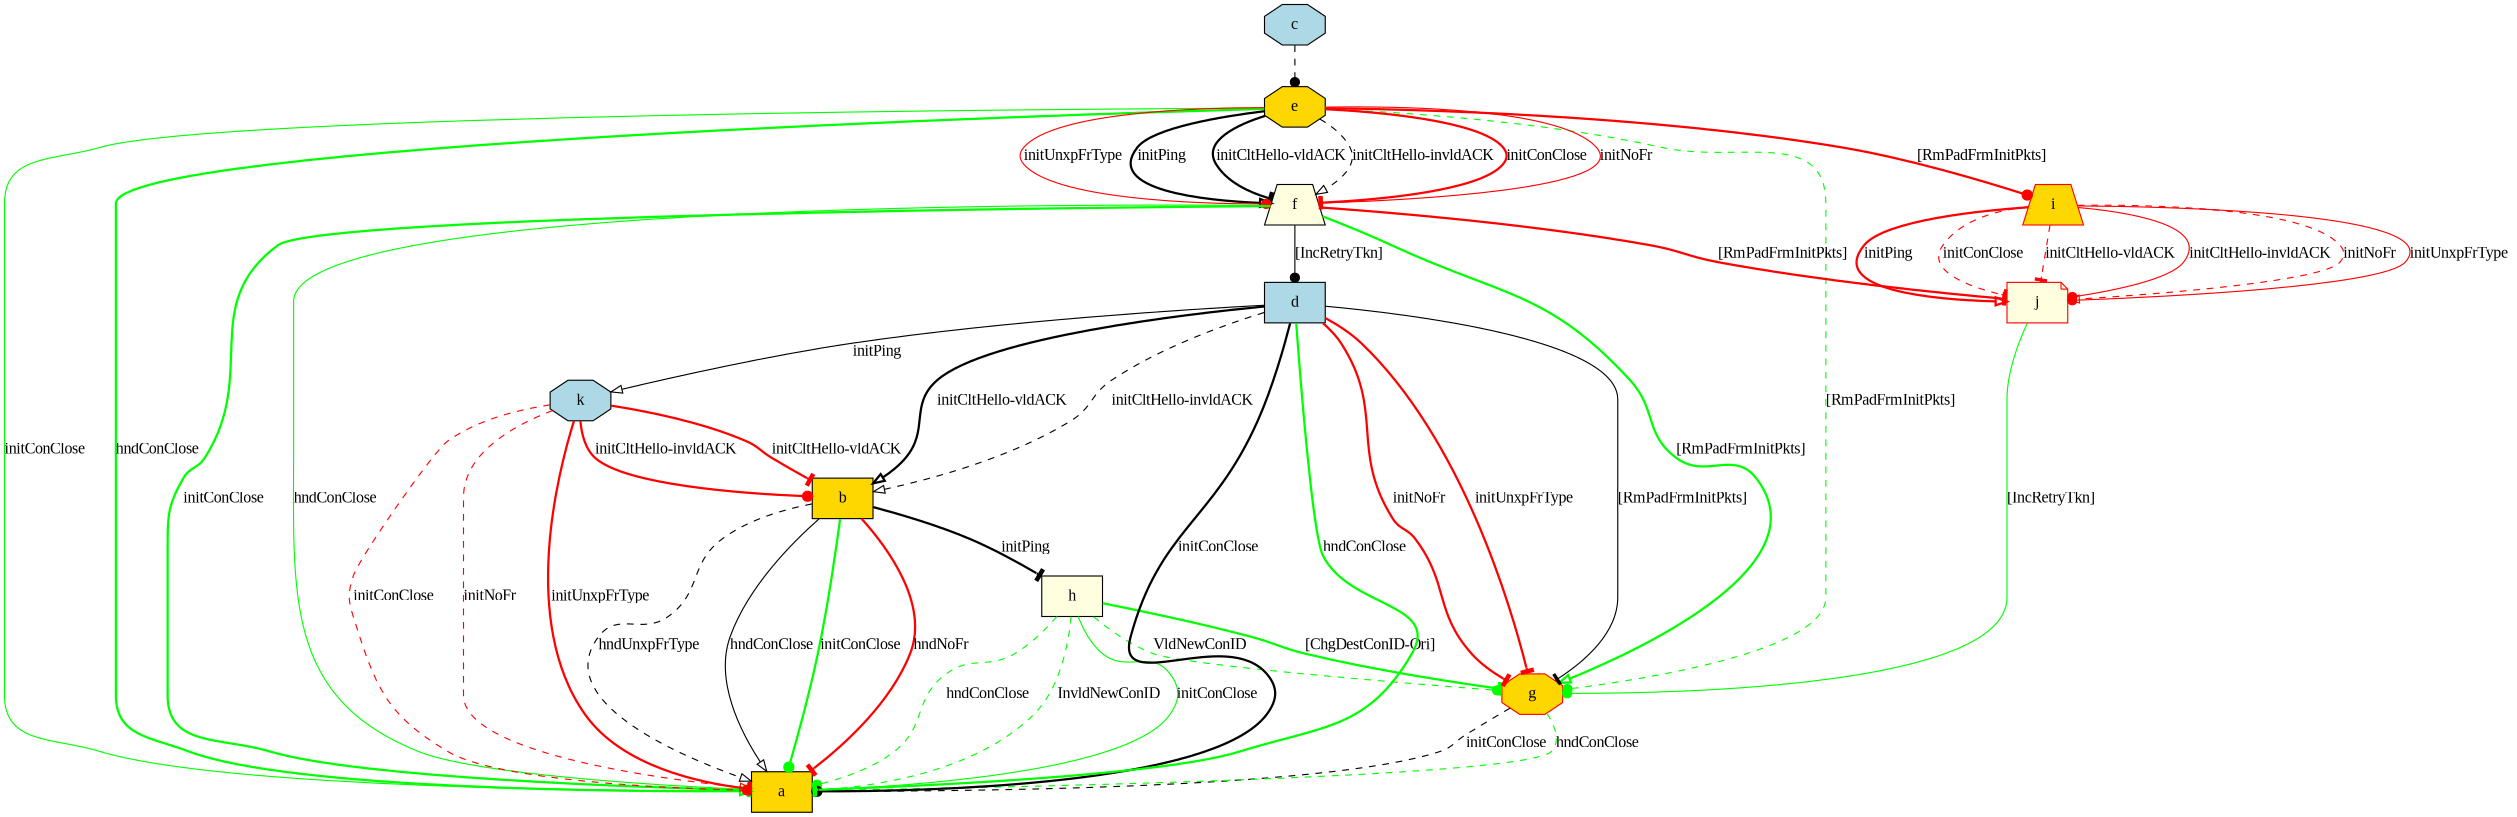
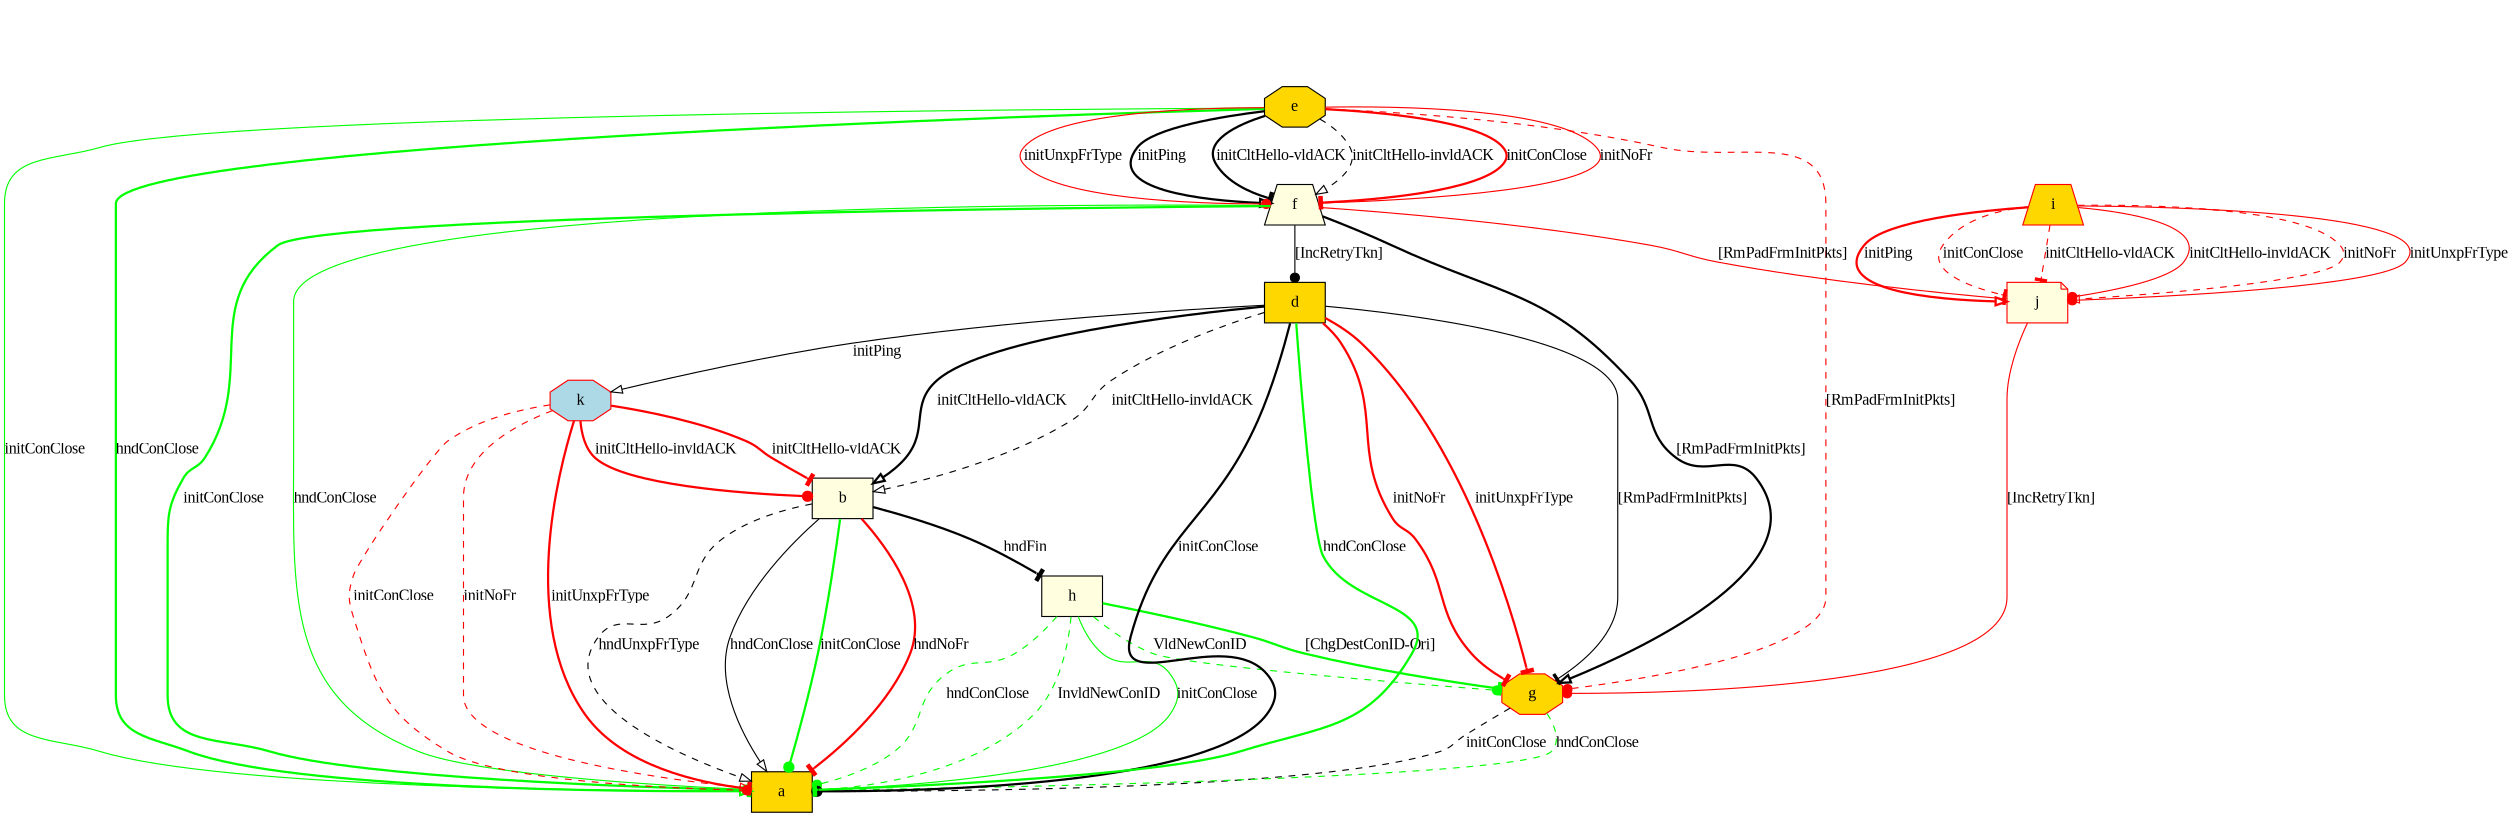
(1295, 25) -> none
(1677, 126) -> none
(1826, 244) -> (1826, 244)
(1661, 247) -> (1661, 247)
(1295, 303) -> (1295, 303)
(580, 400) -> (580, 400)
(1660, 441) -> (1660, 441)
(843, 498) -> (843, 498)
(1028, 547) -> (1028, 547)
(1939, 655) -> (1939, 655)
